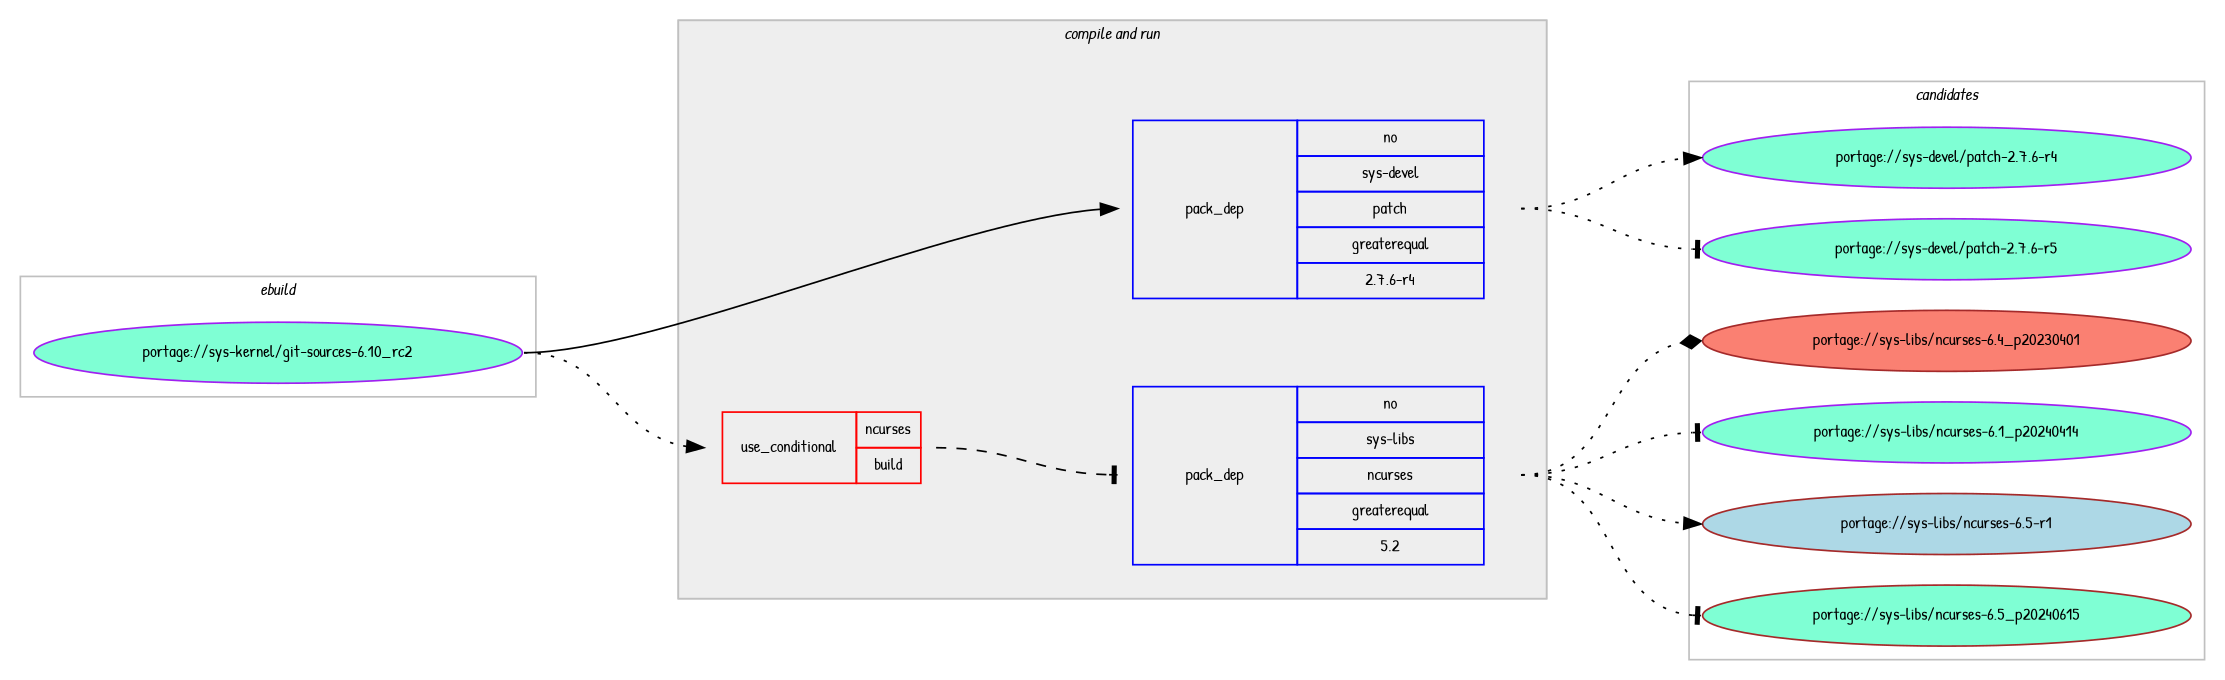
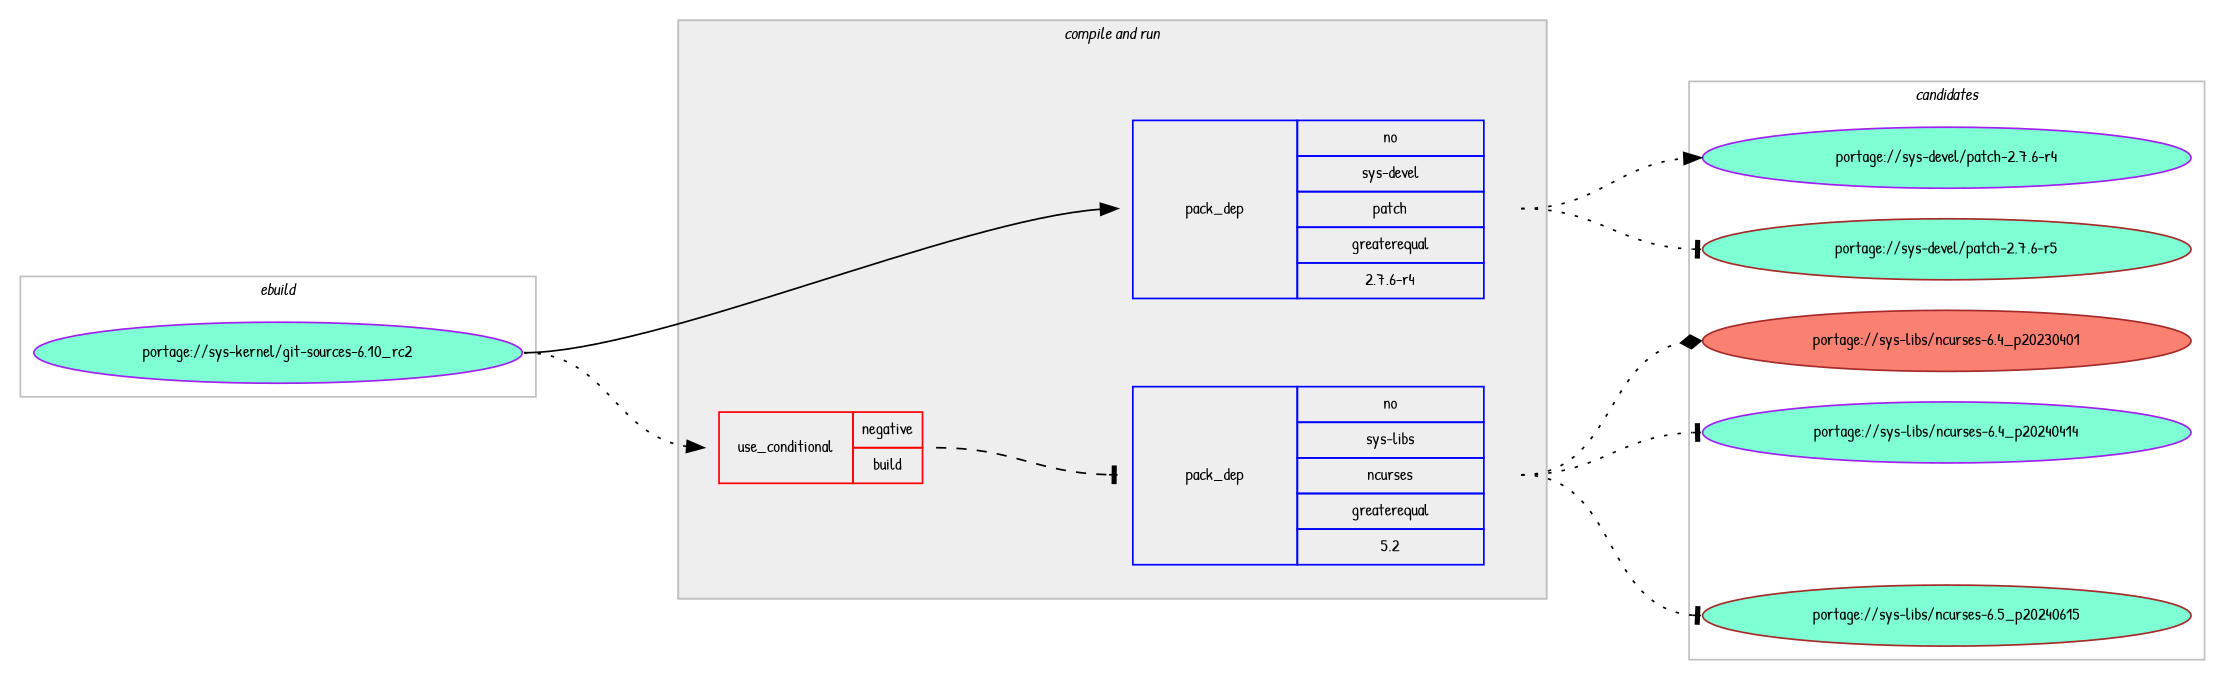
(1947, 249) -> (1947, 249)
(889, 429) -> (888, 429)
(1947, 432) -> (1947, 432)
(1947, 524) -> none
